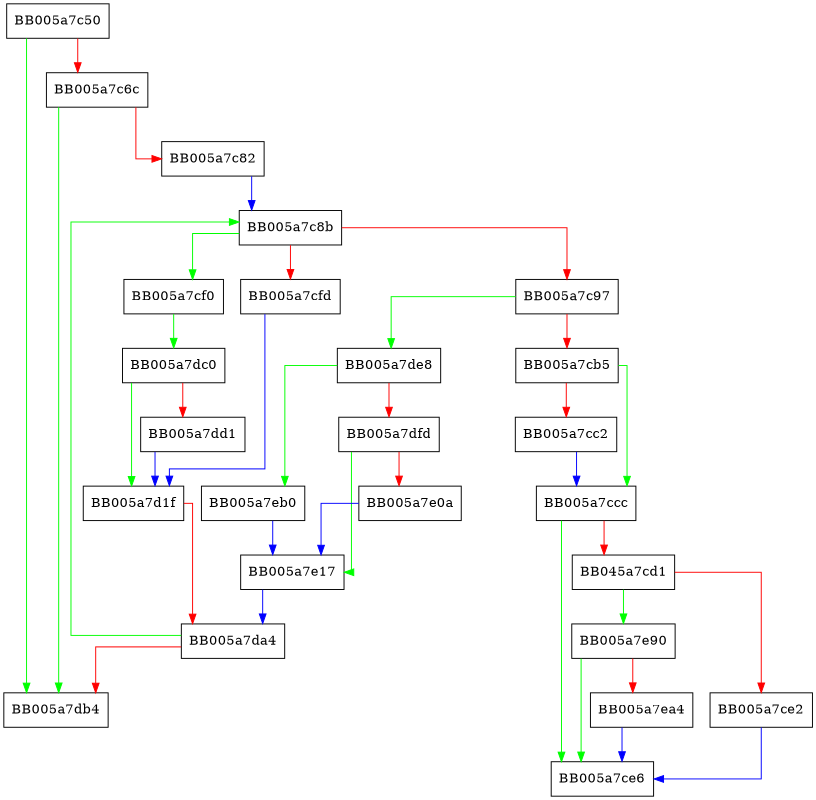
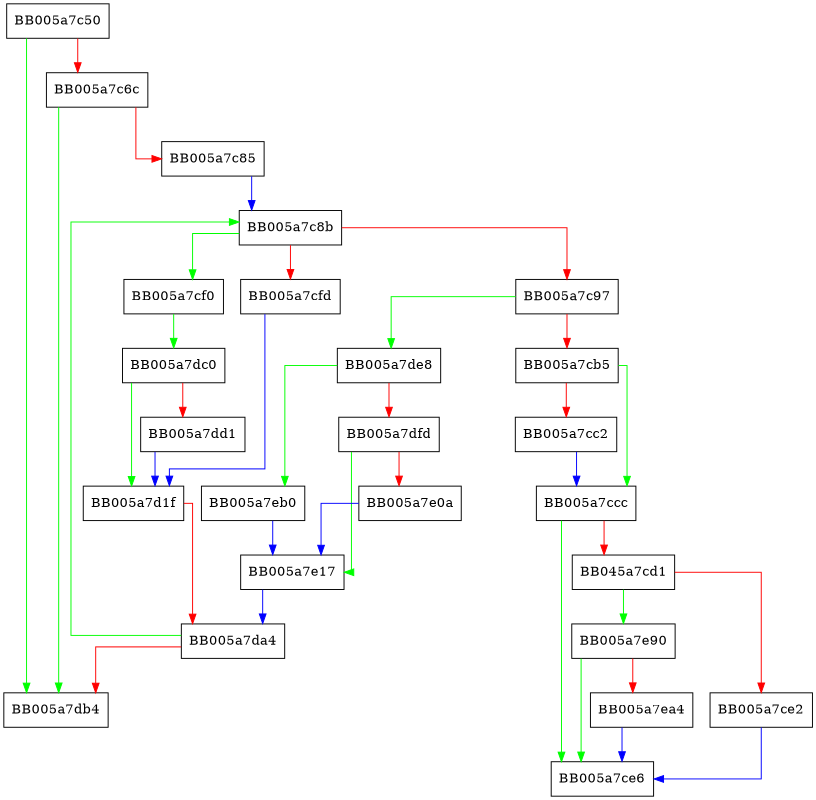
(213, 159) -> (213, 159)
